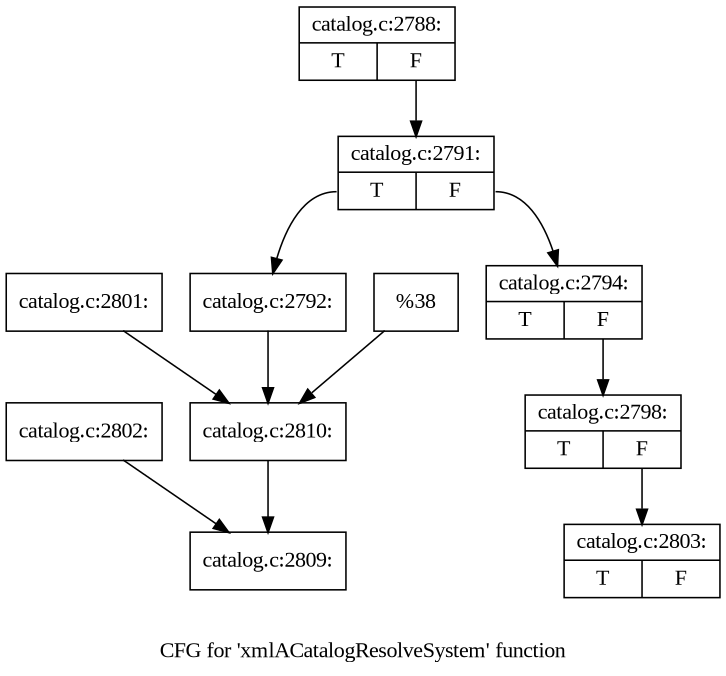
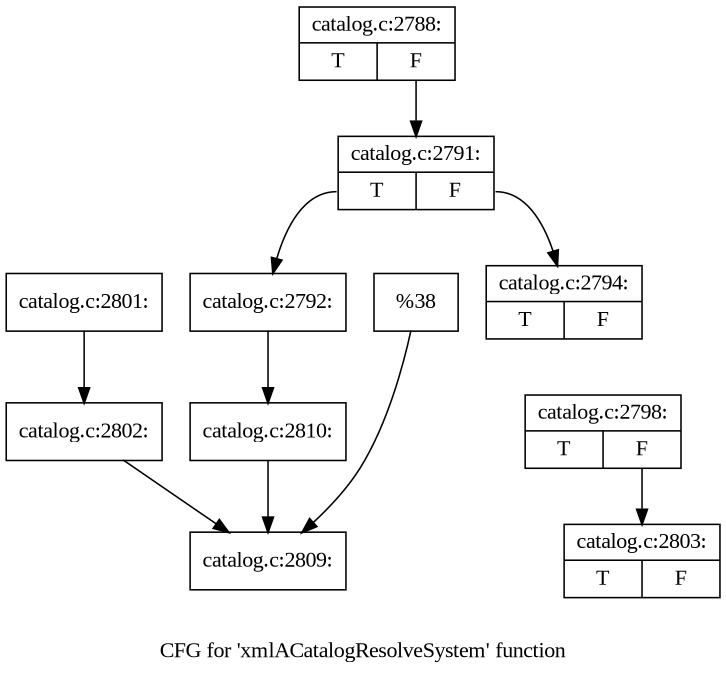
(603, 359) -> none
(348, 362) -> (378, 435)
(170, 363) -> (84, 359)
